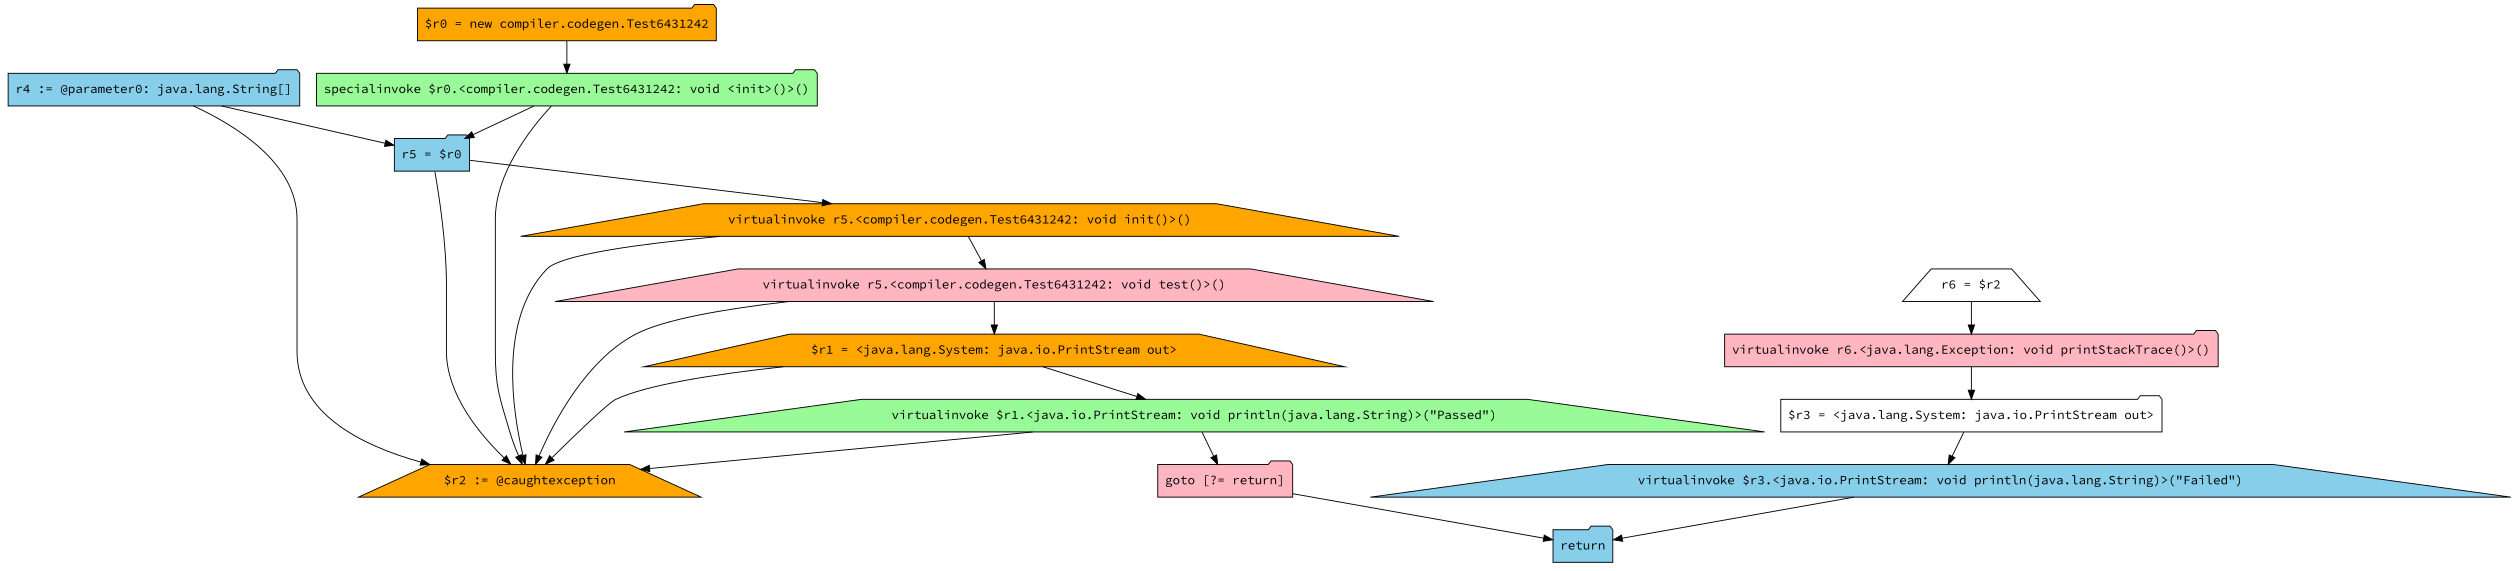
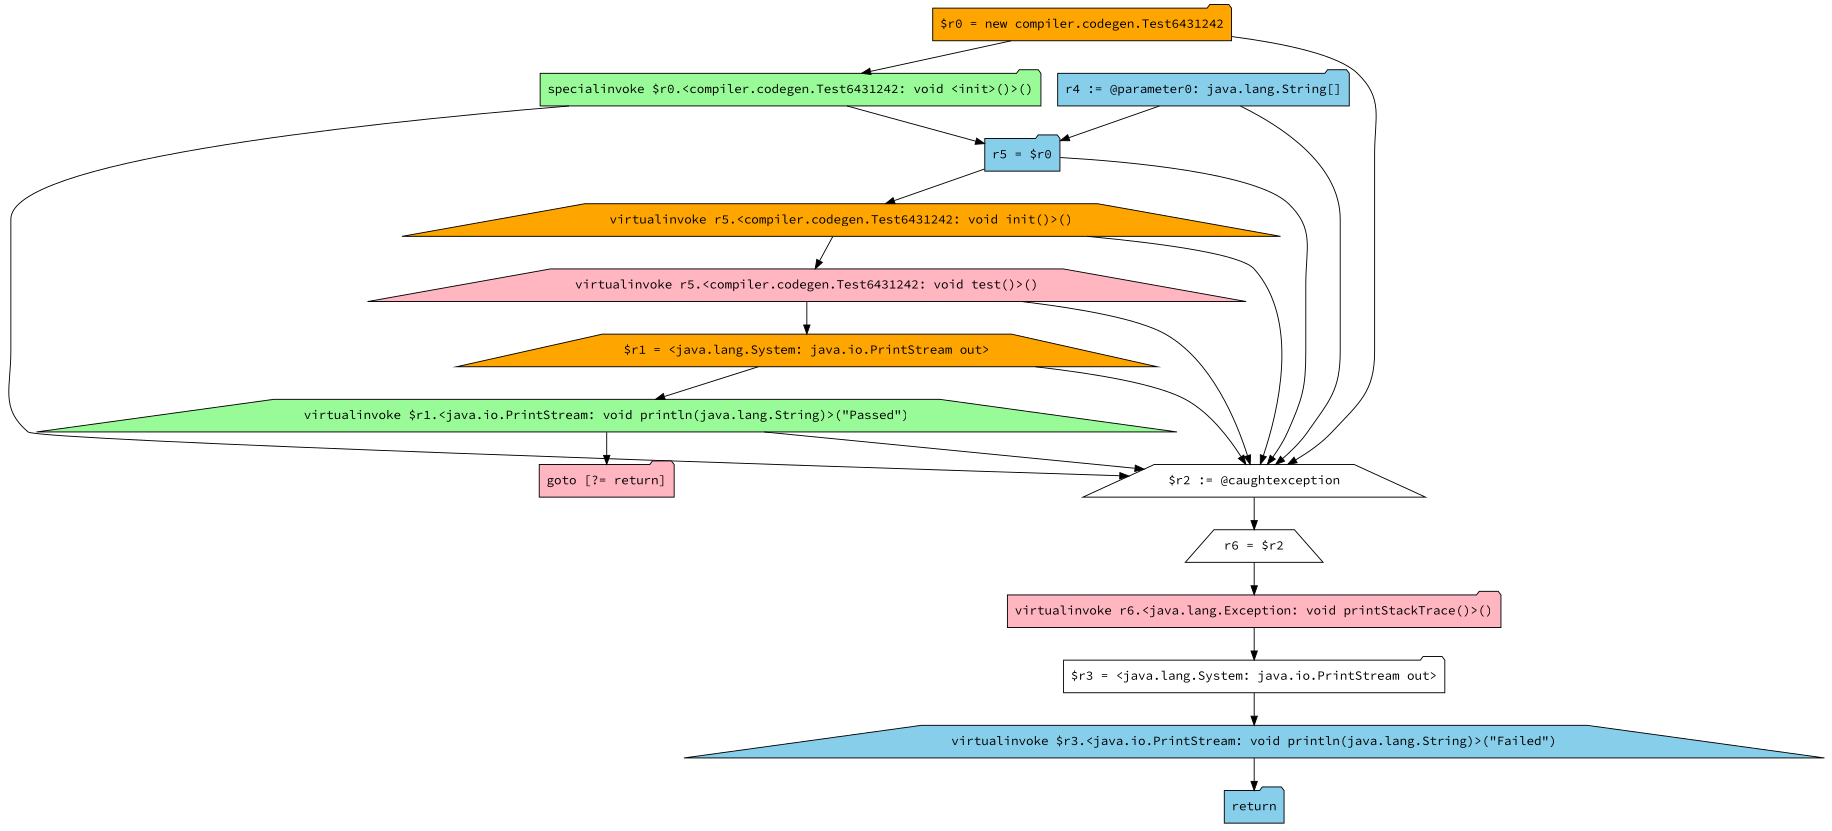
none -> (1375, 214)
(530, 481) -> (1254, 481)
none -> (1254, 509)
(1418, 516) -> none
